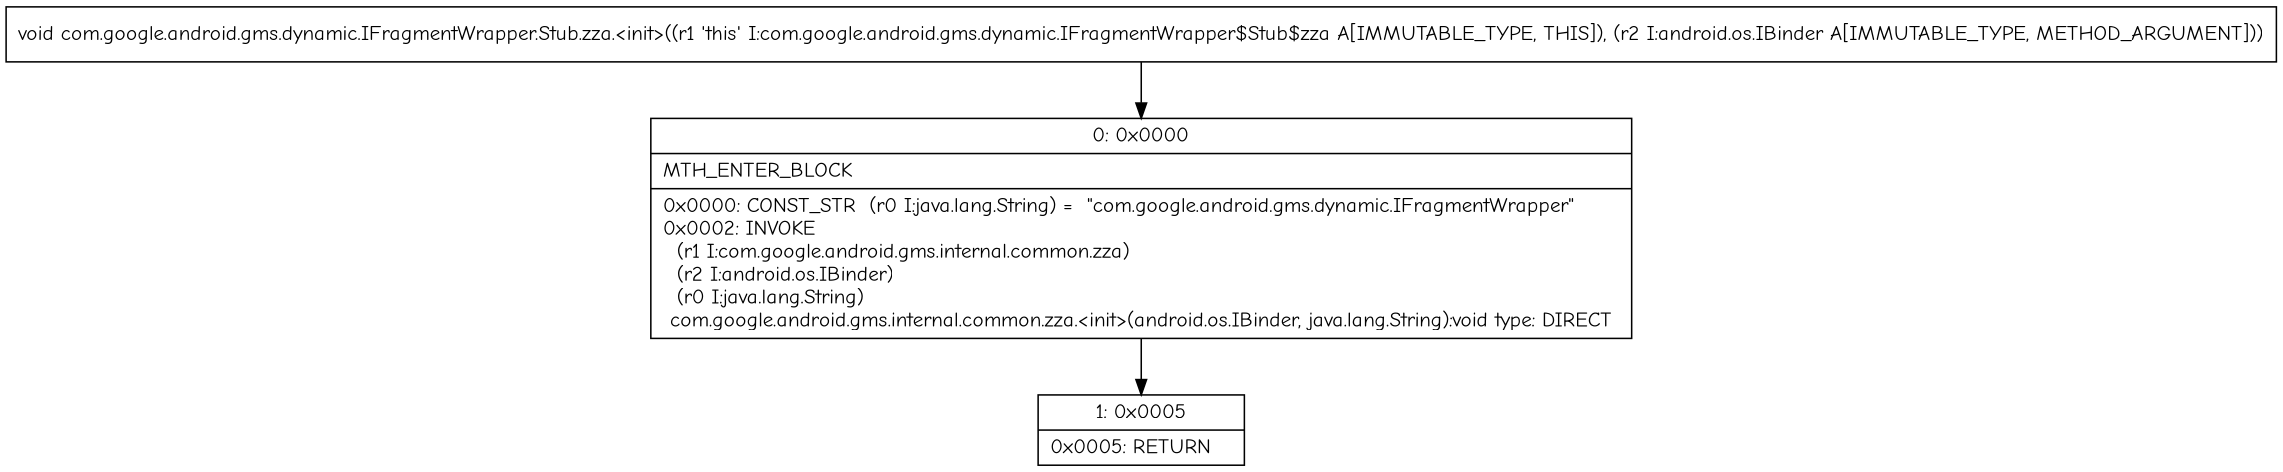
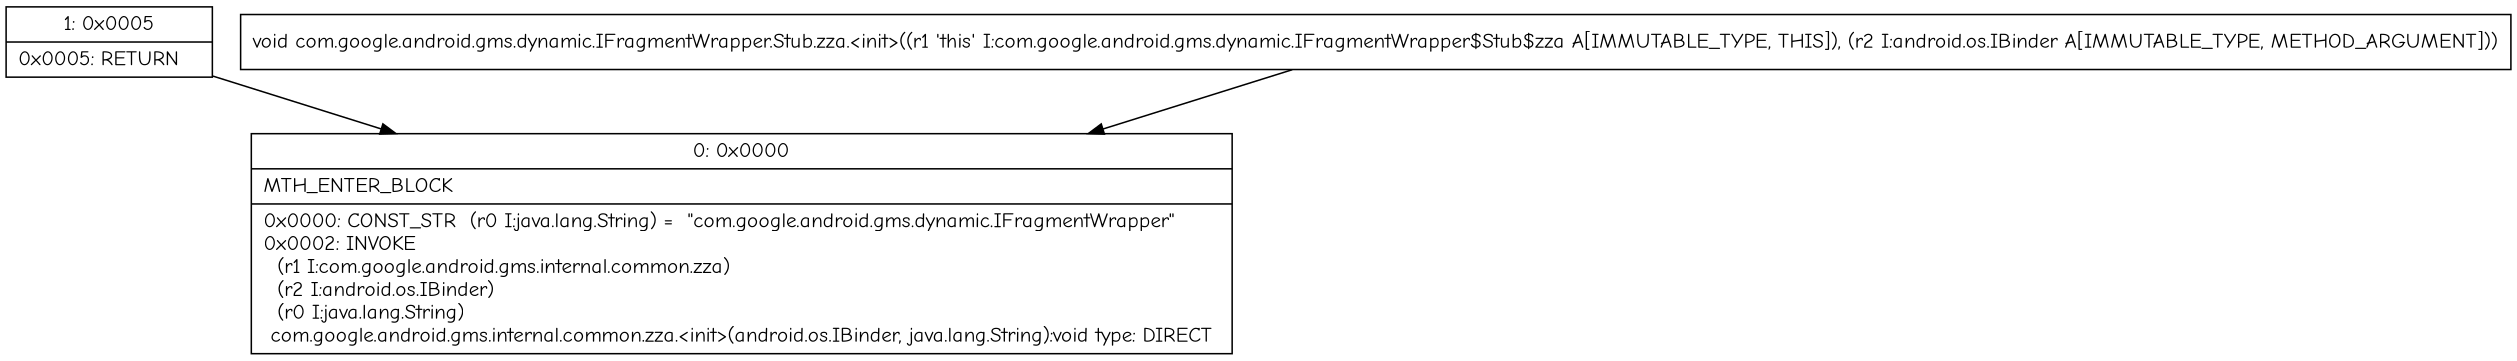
(1141, 359) -> (297, 103)
